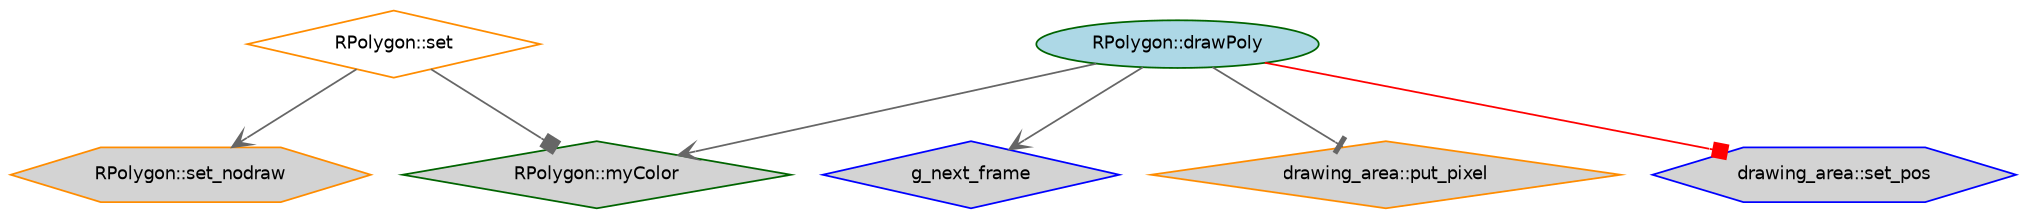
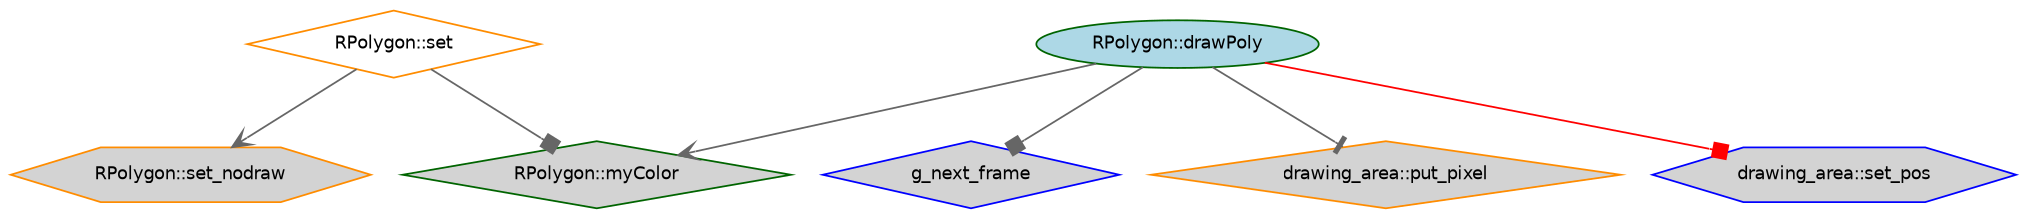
(1084, 104) -> (1084, 104)
